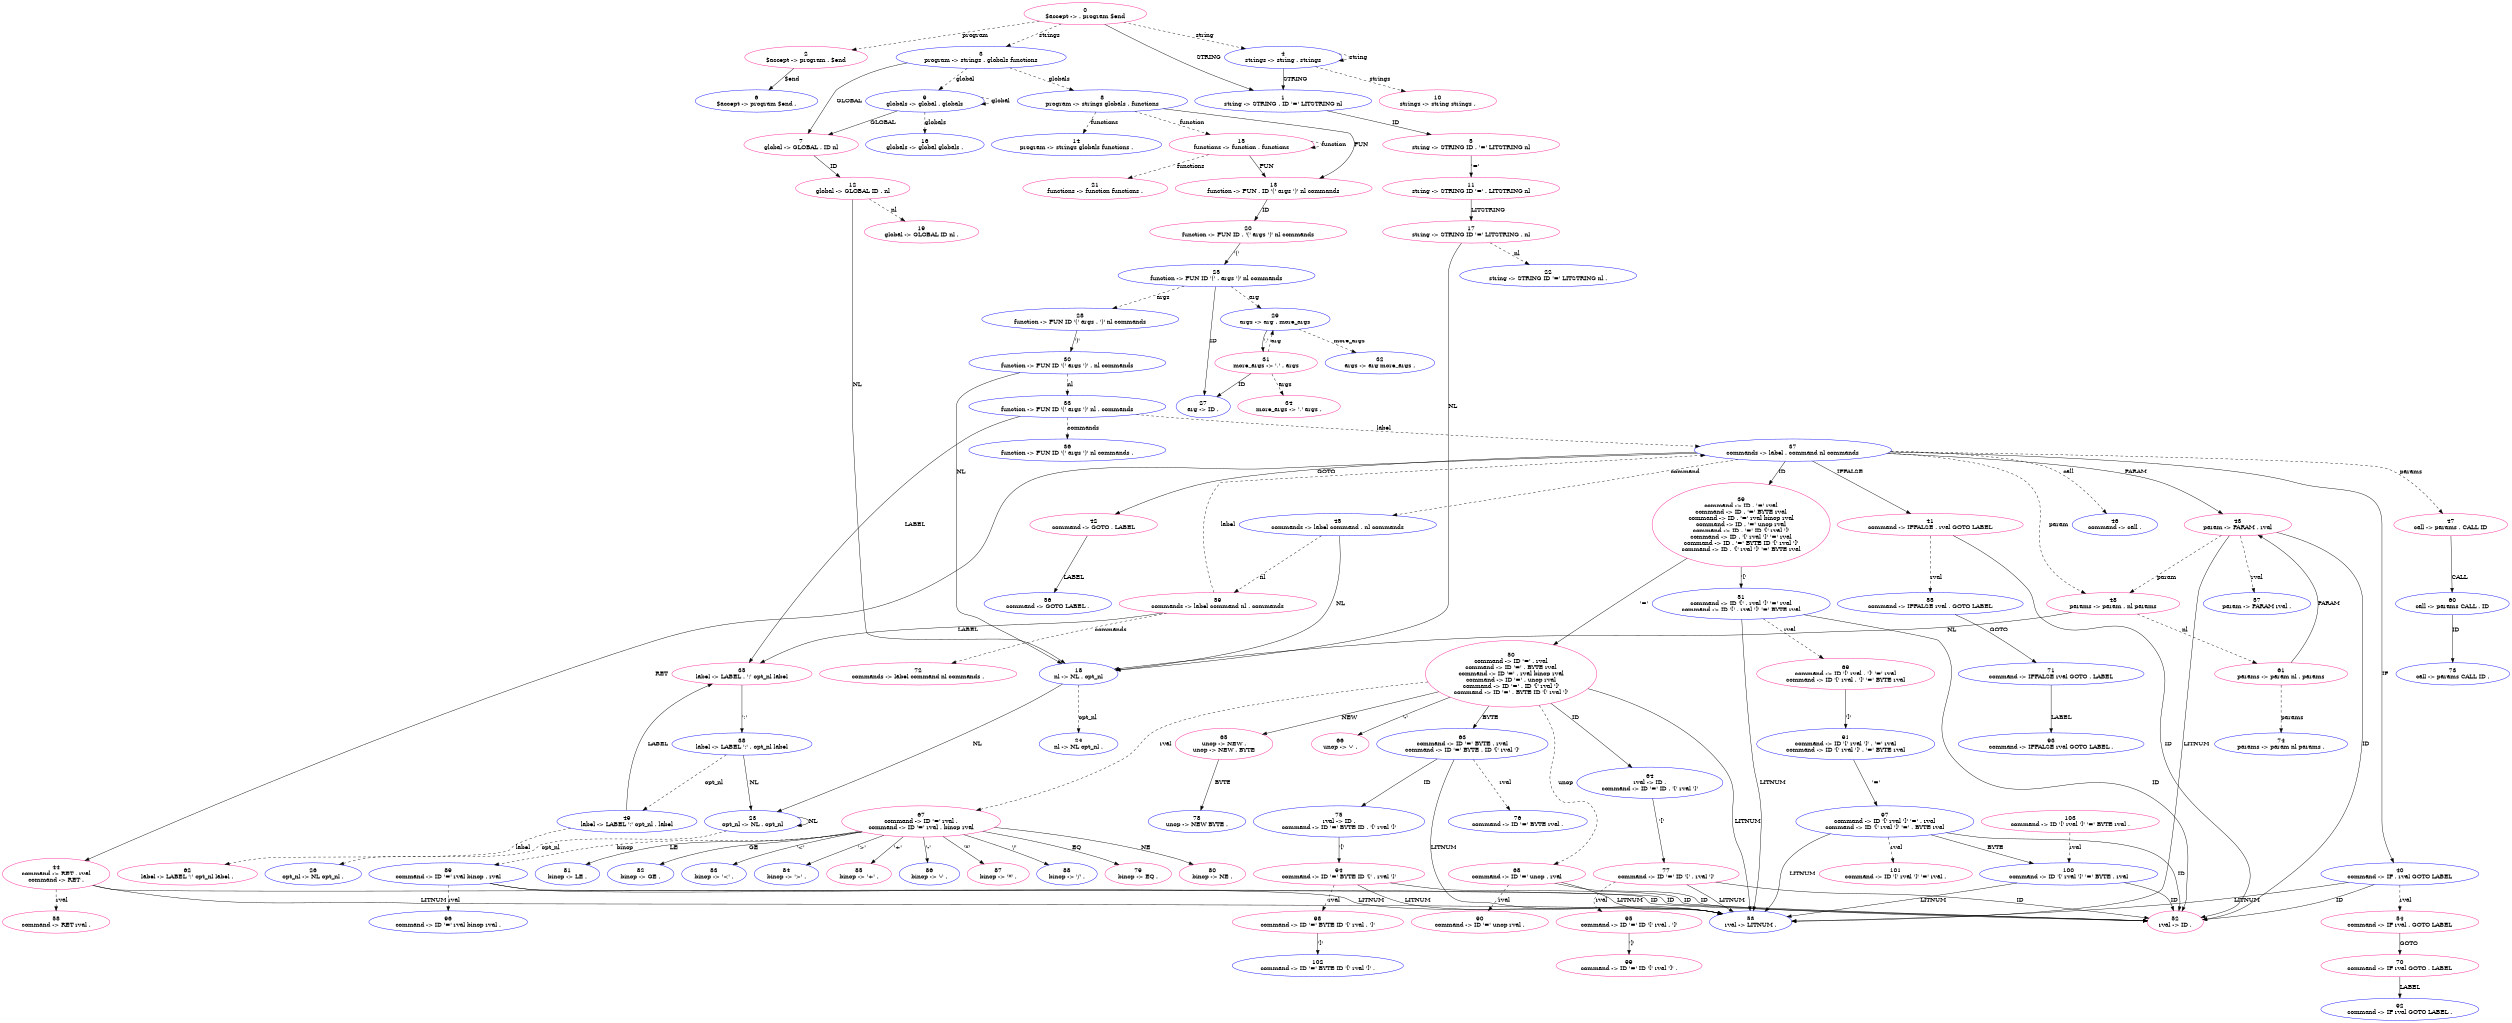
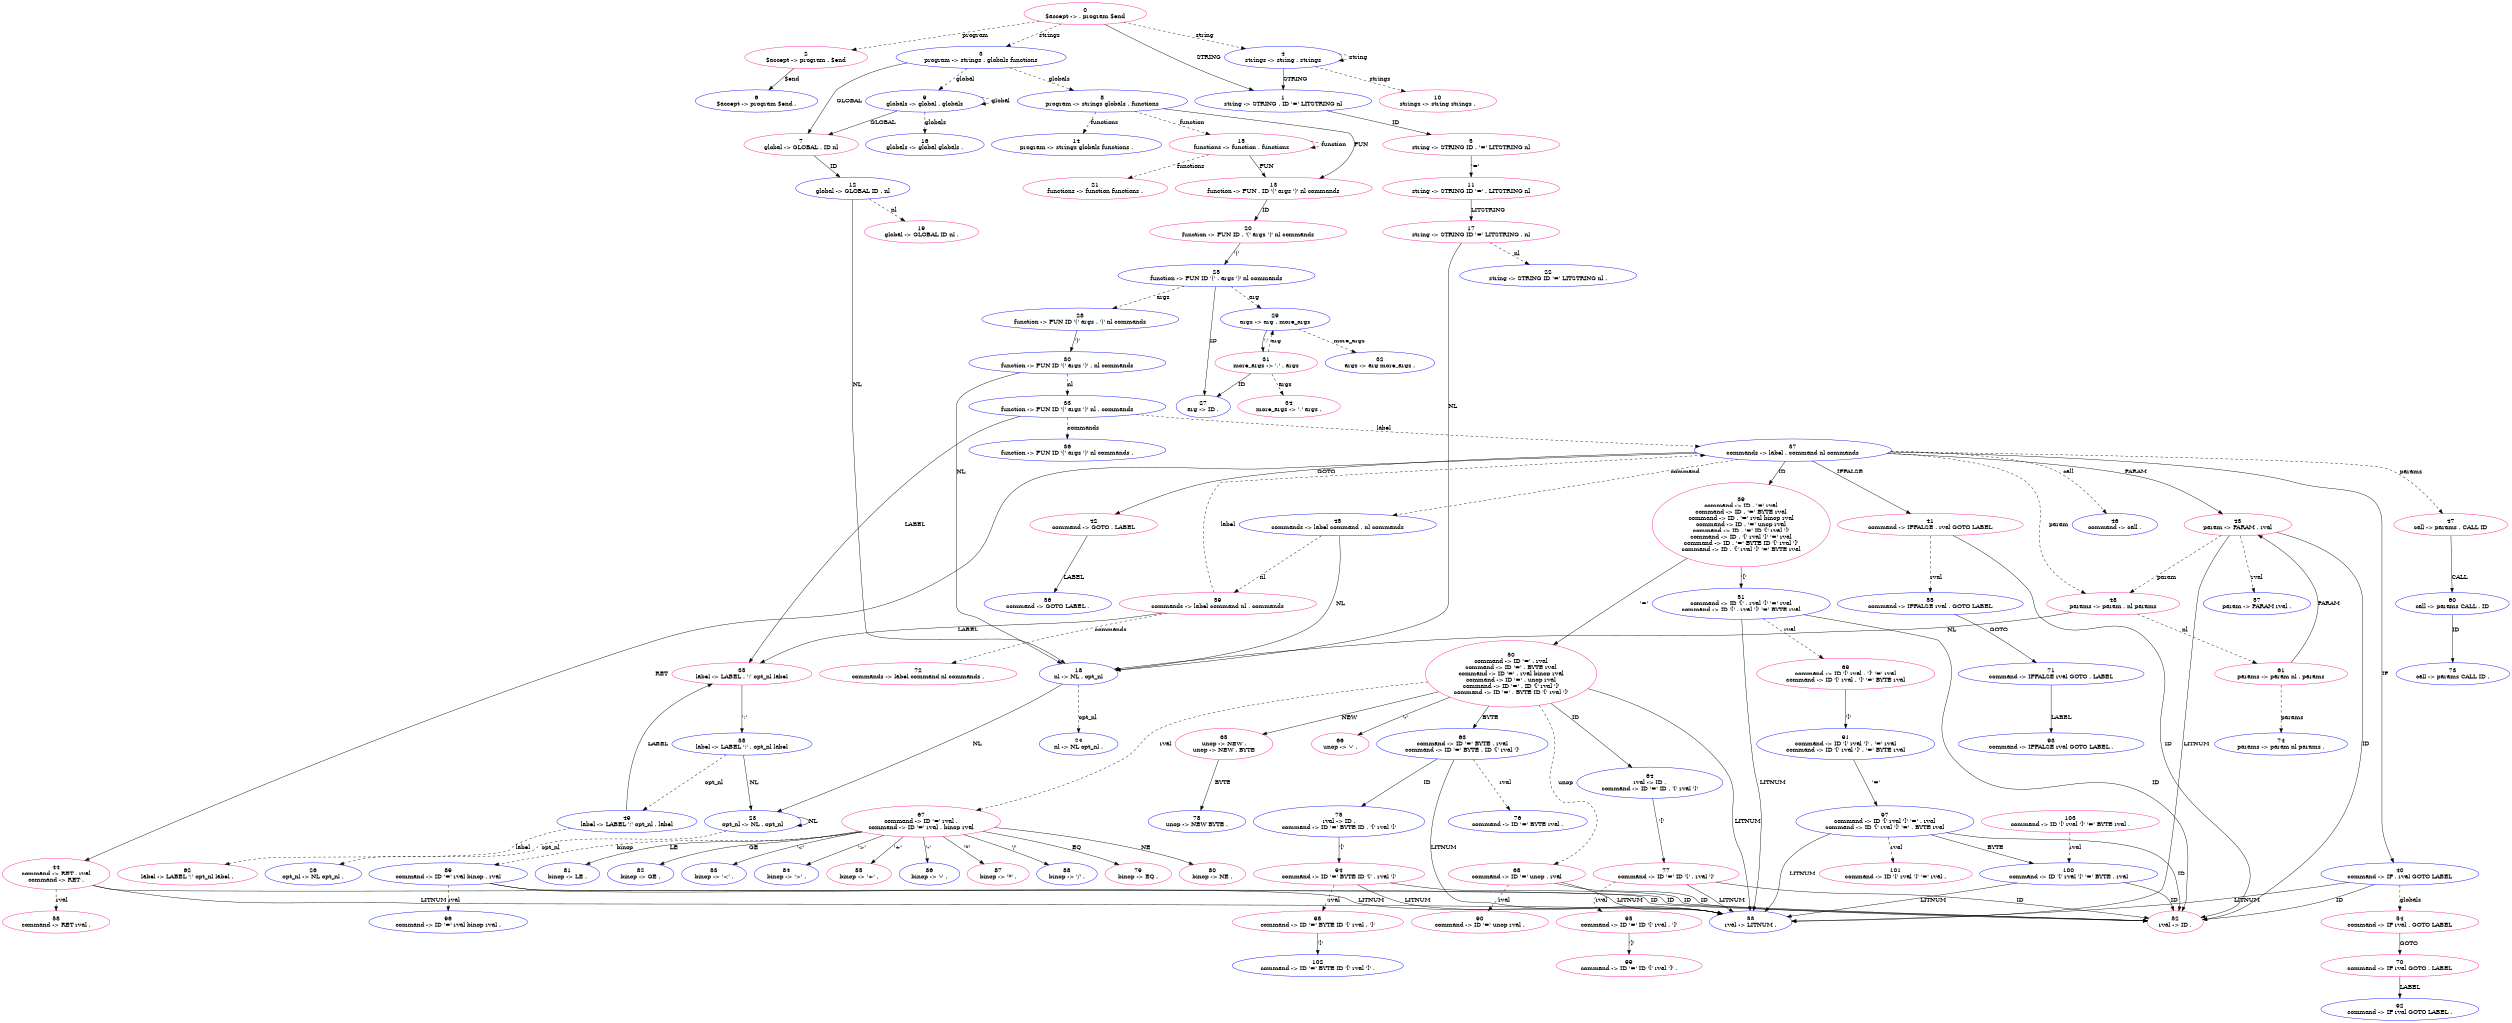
(853, 188) -> (853, 188)
(2406, 900) -> (2411, 900)
